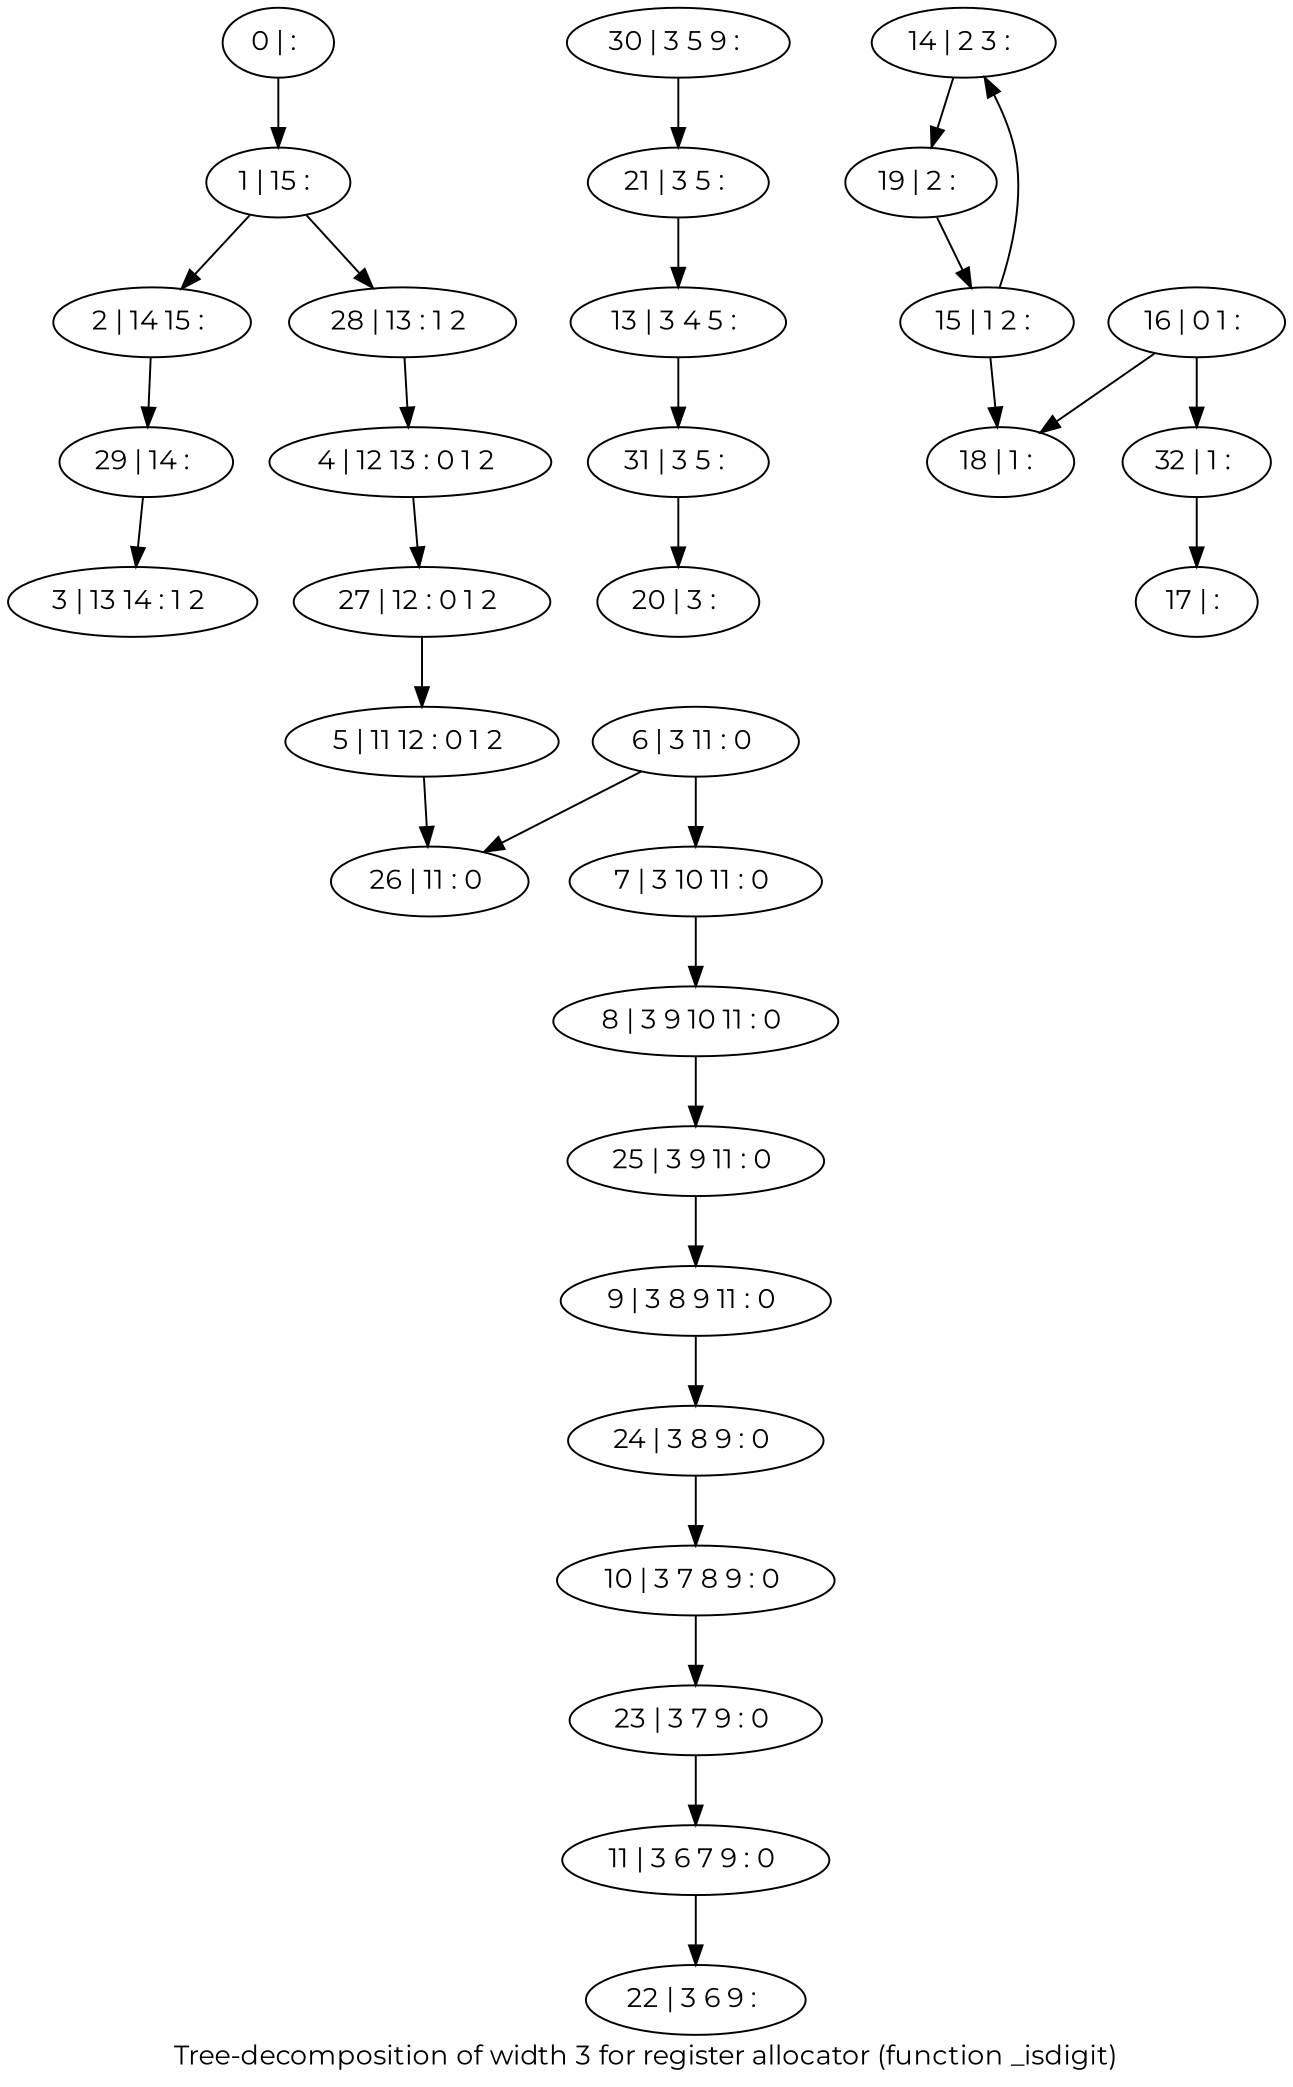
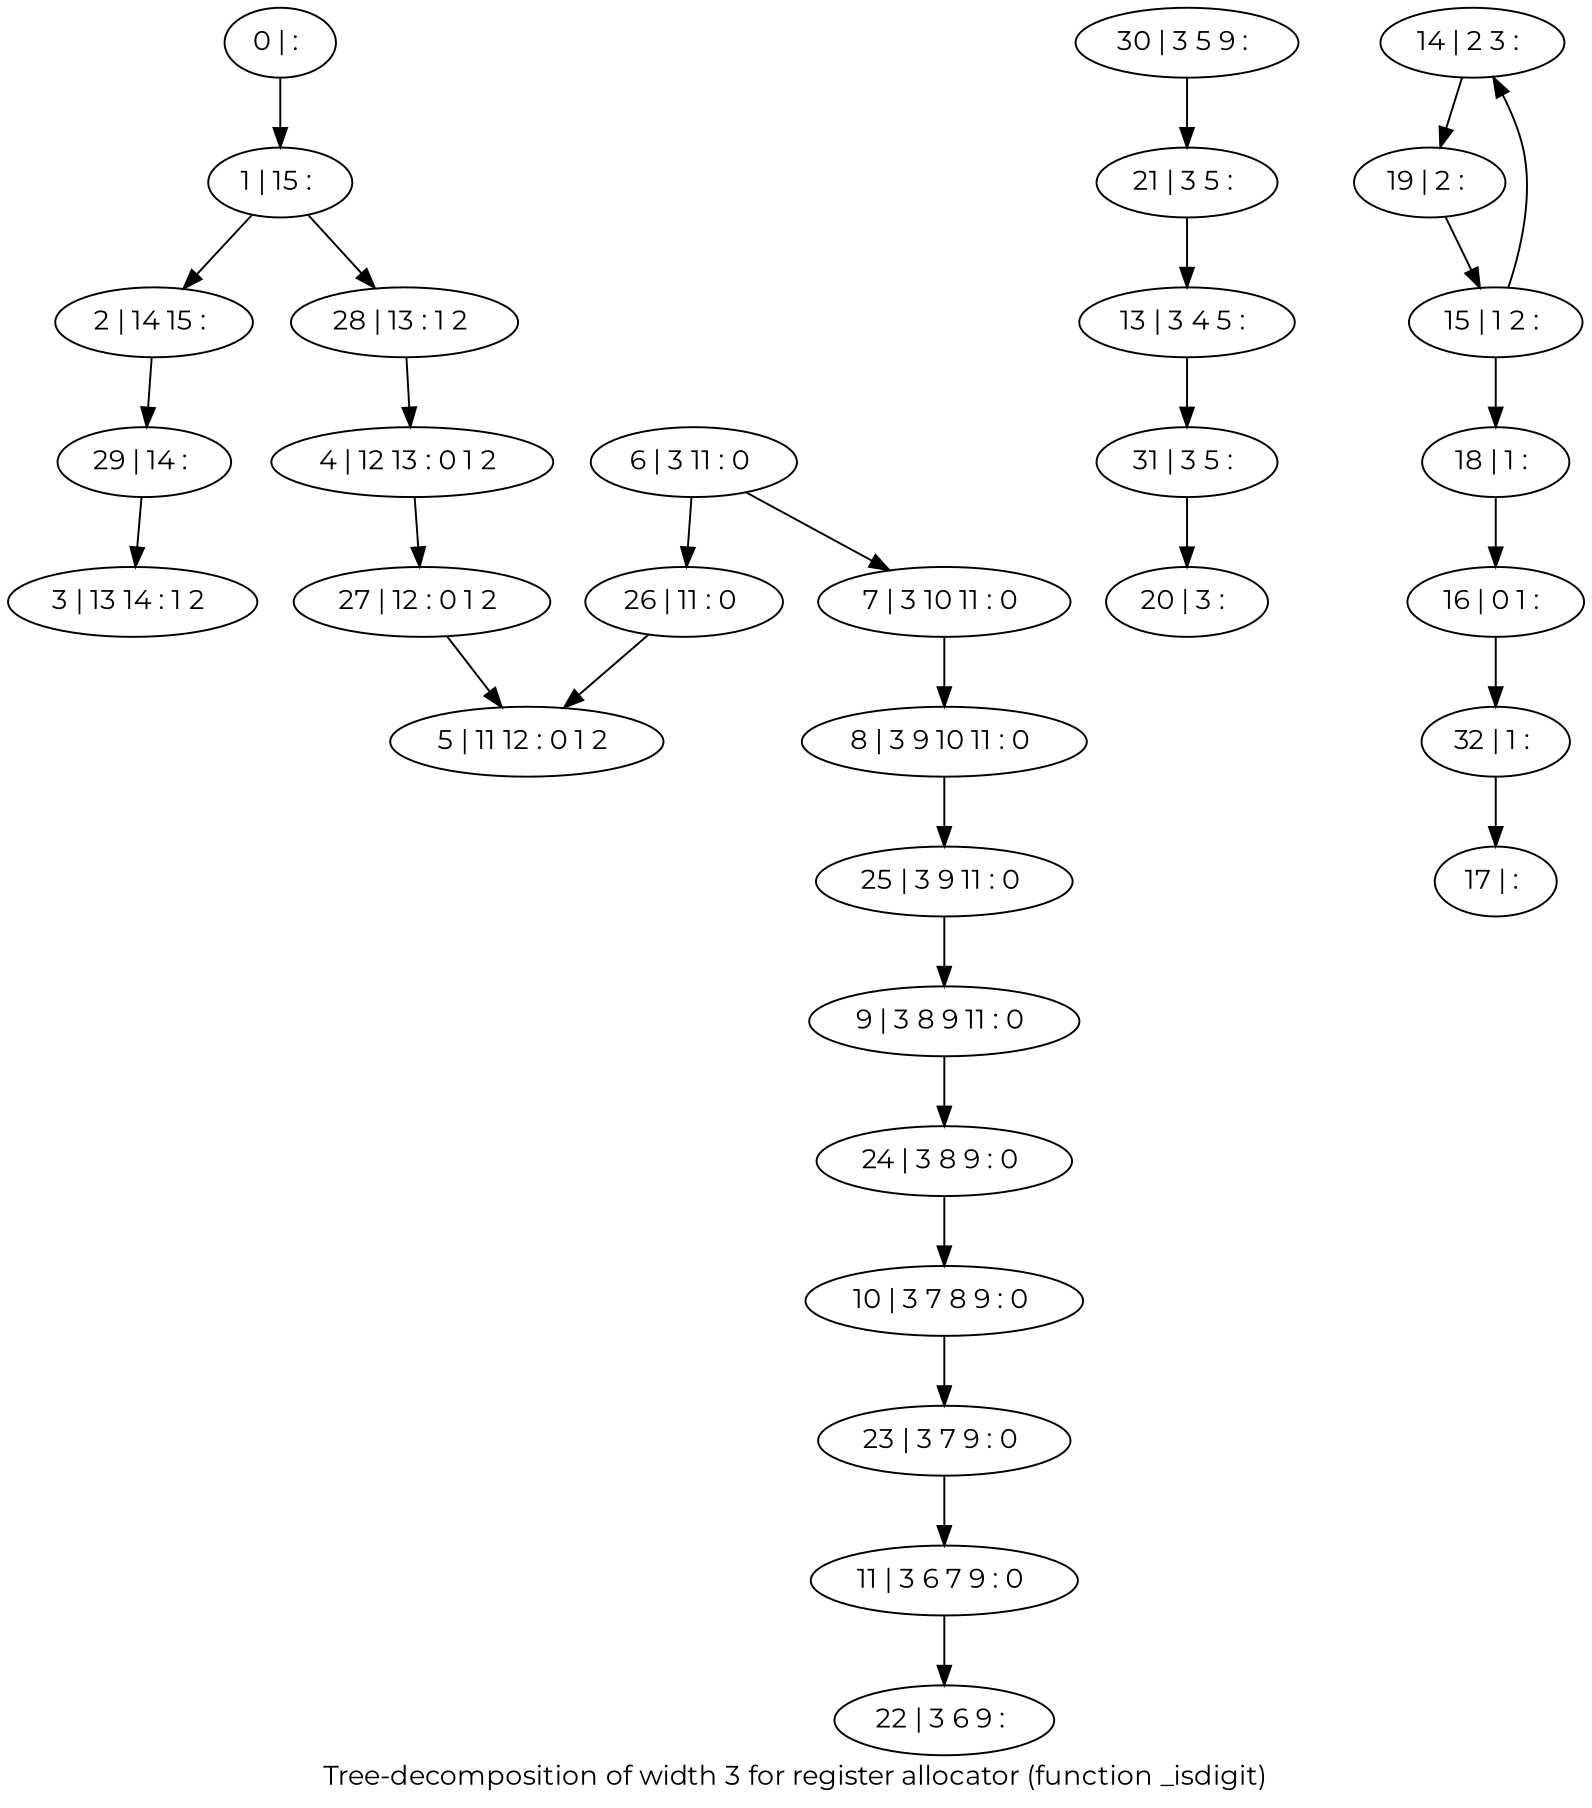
(1106, 387) -> (1496, 522)
(425, 802) -> (614, 665)
